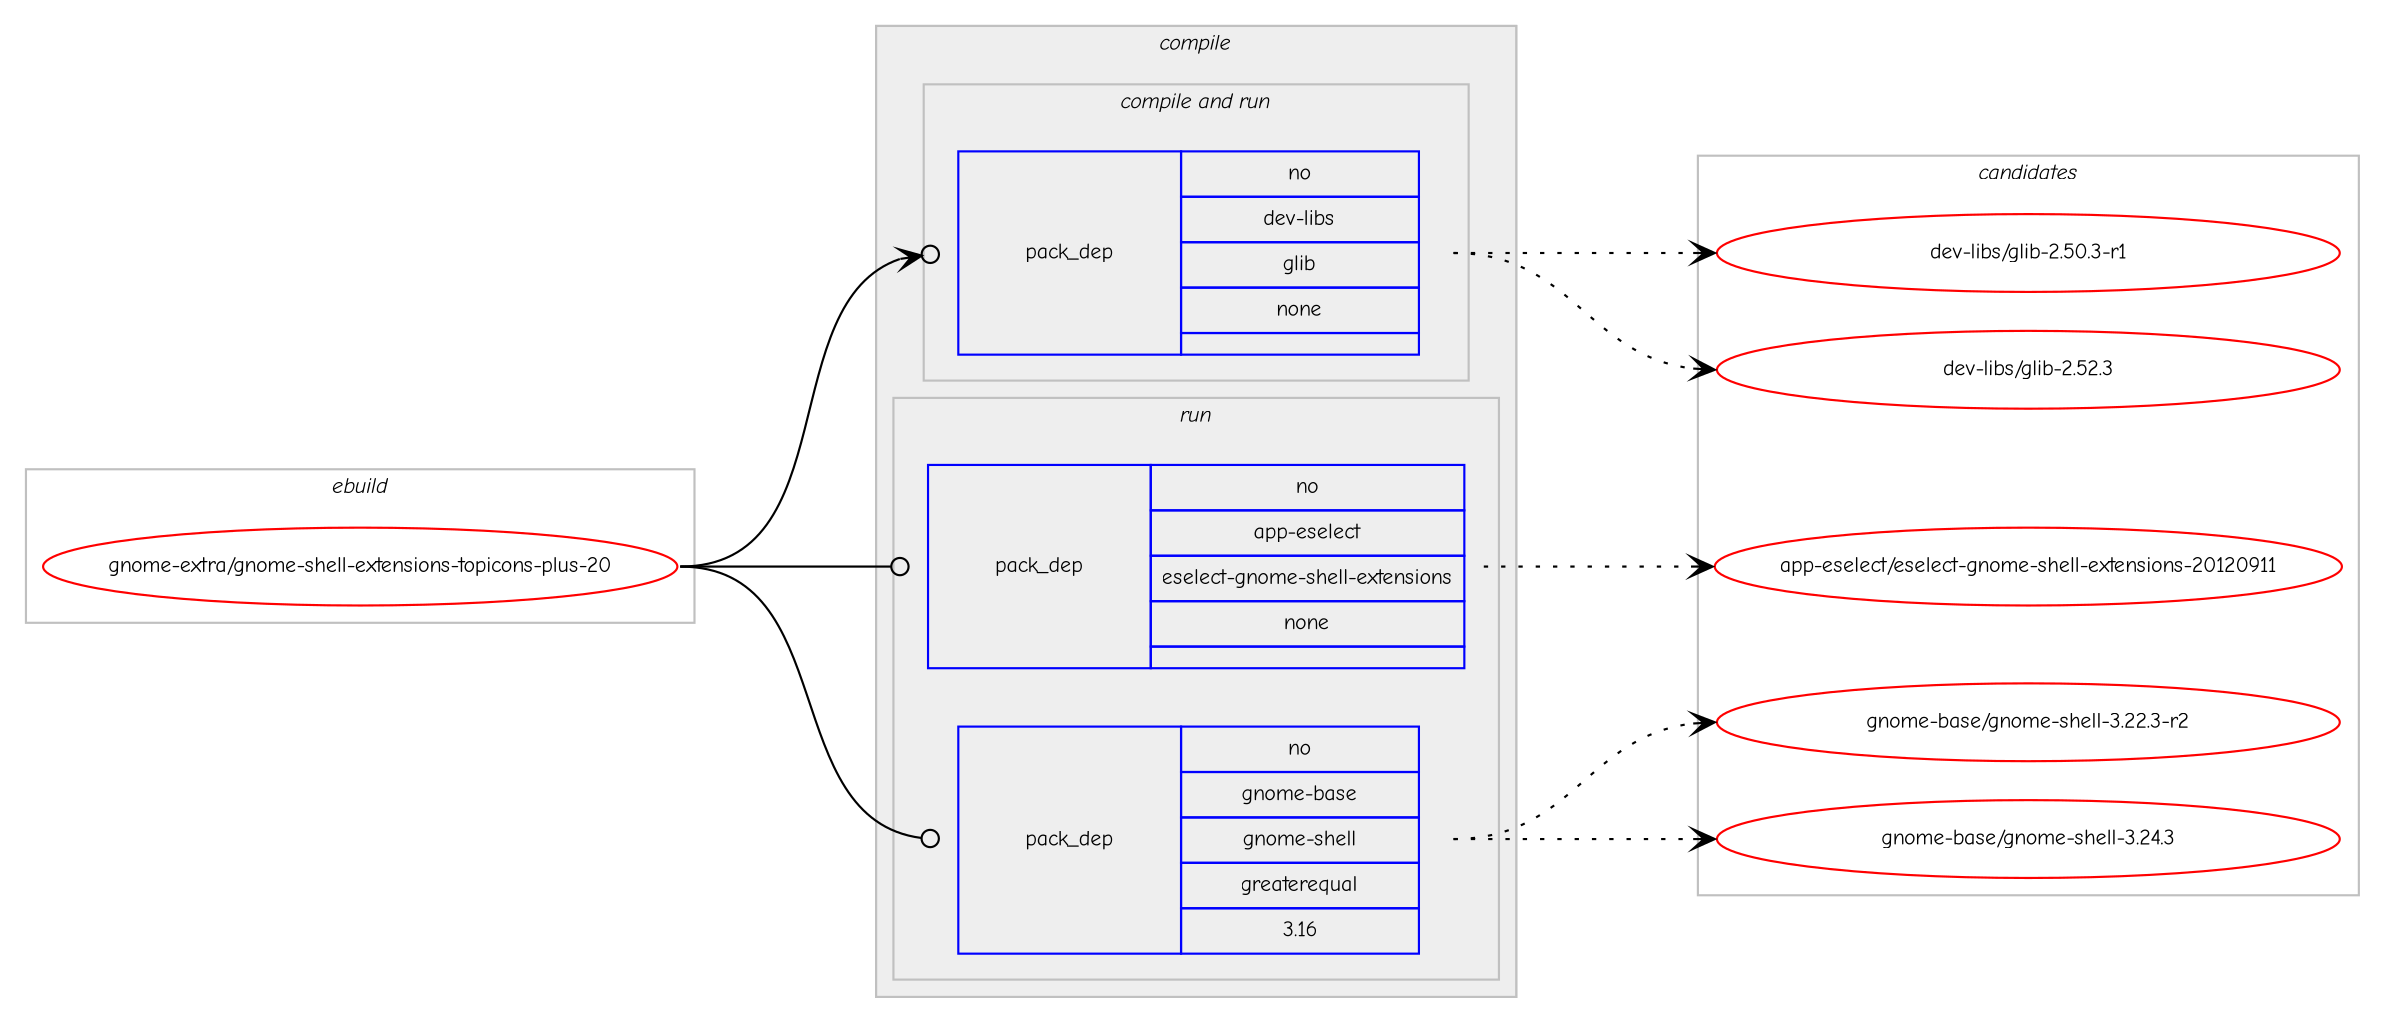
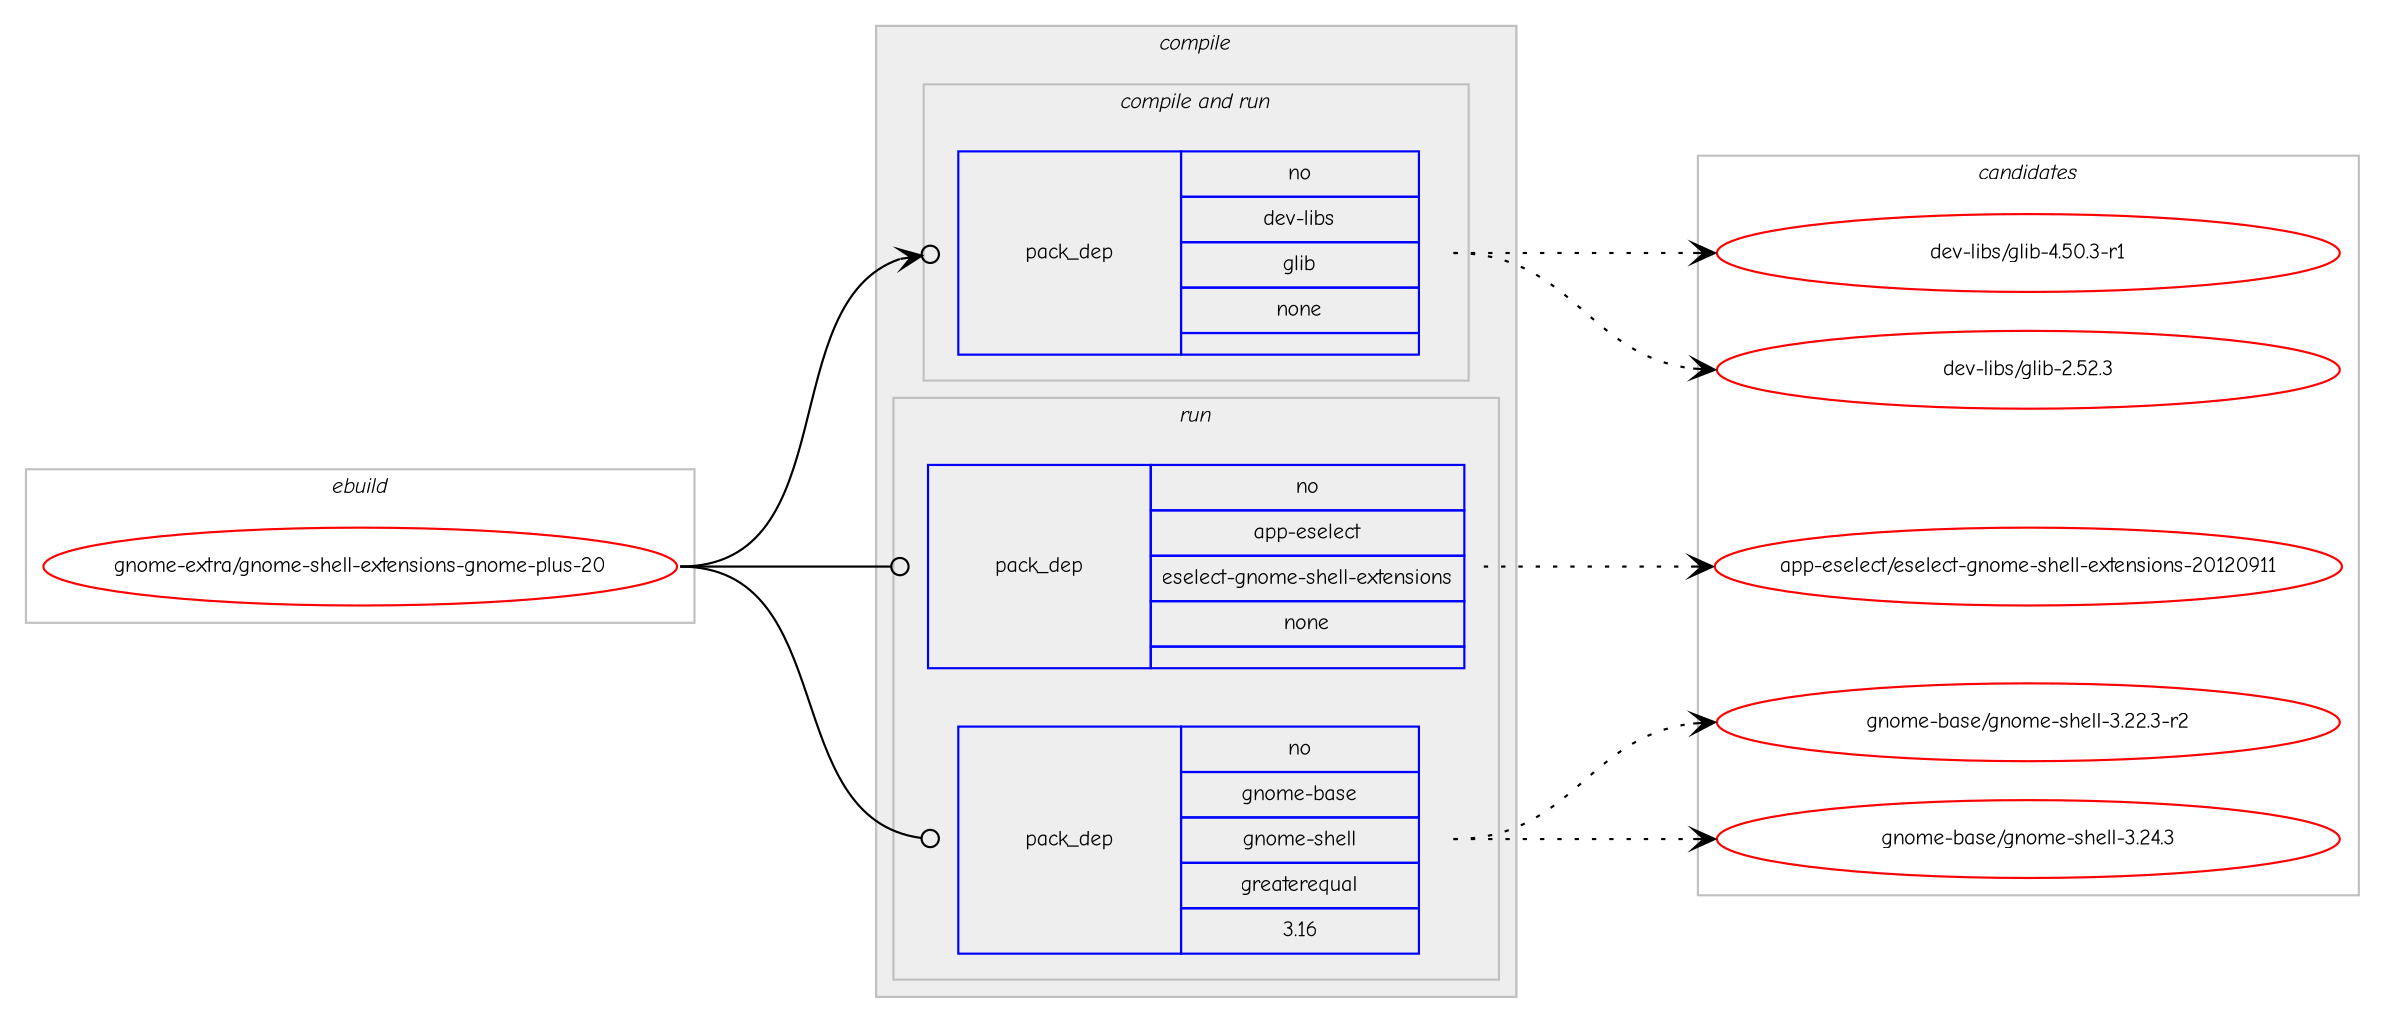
(2028, 253) -> (2028, 253)
(360, 567) -> (360, 567)
